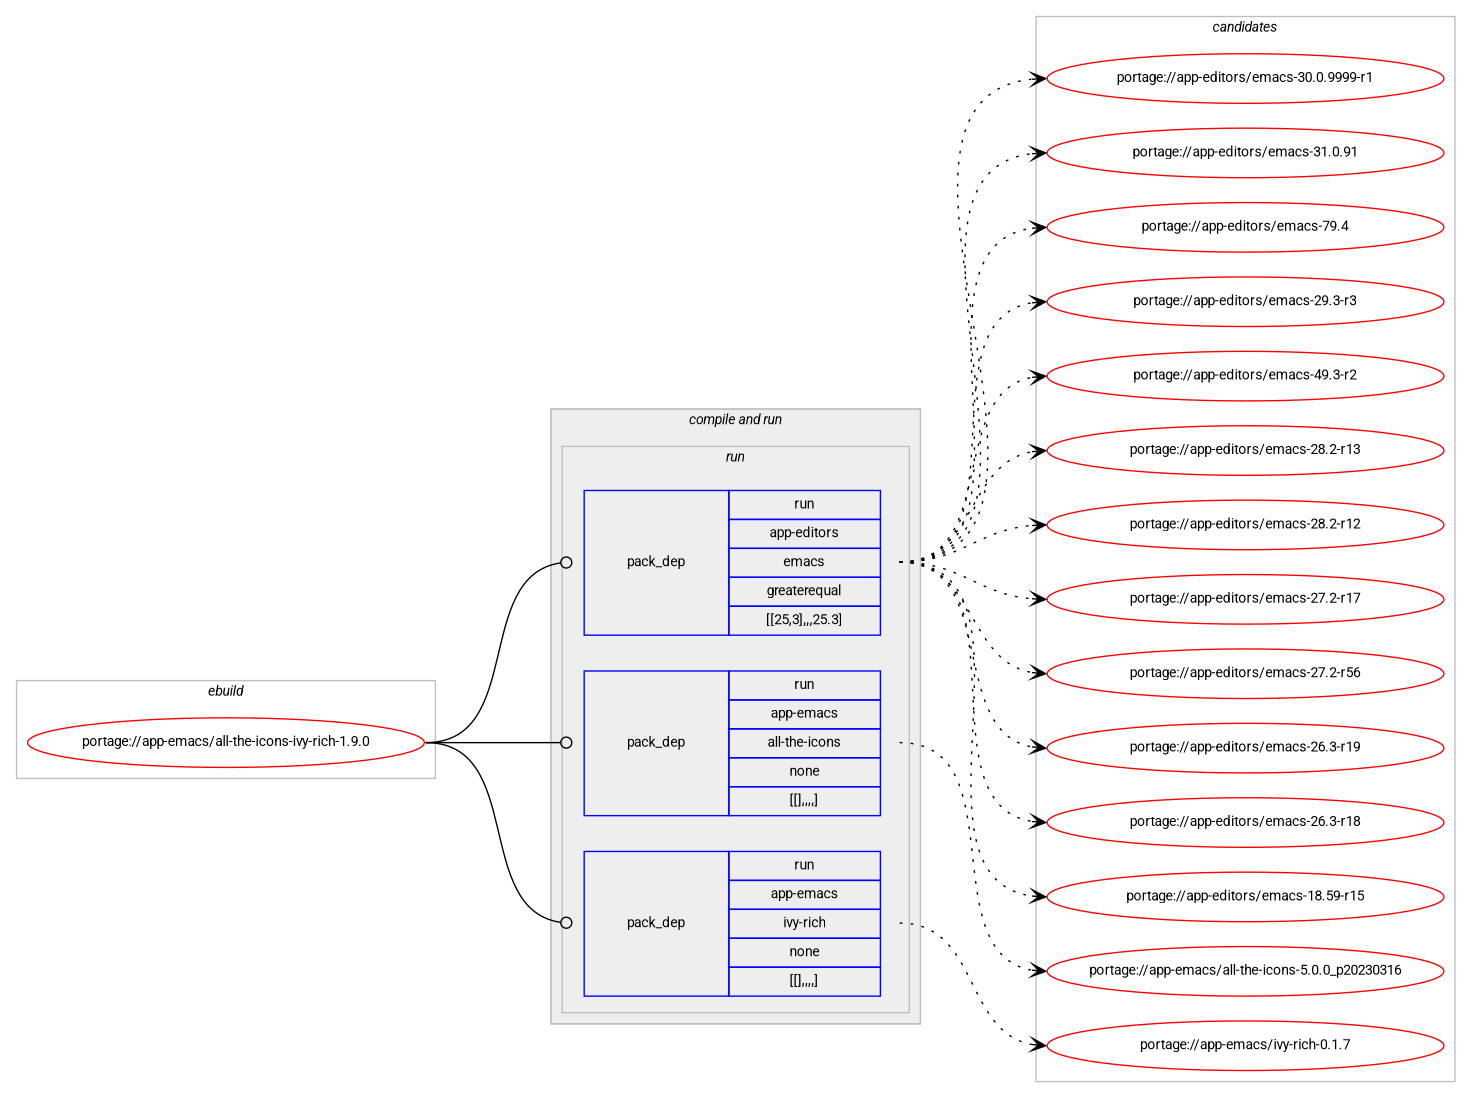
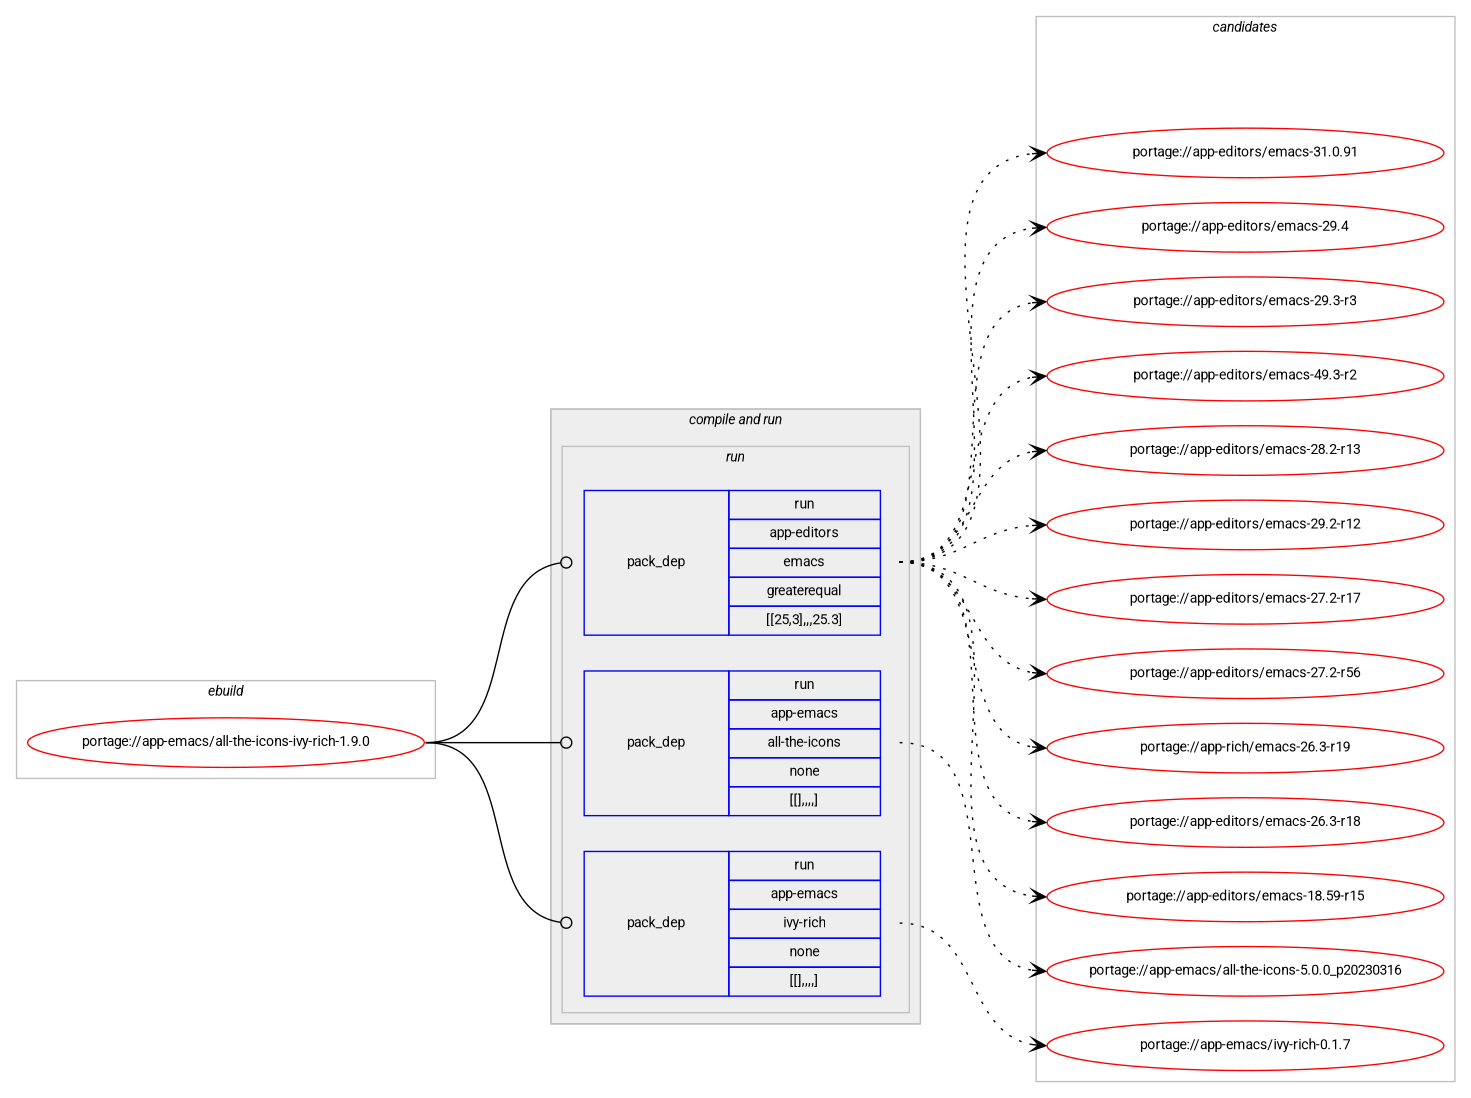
(1246, 79) -> none
(1246, 227) -> (1246, 227)
(1246, 525) -> (1246, 525)
(1246, 748) -> (1246, 748)
